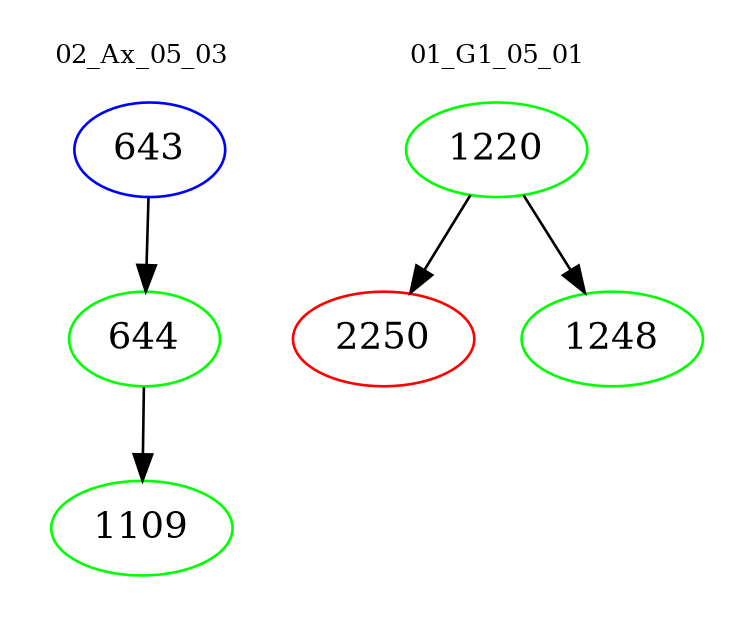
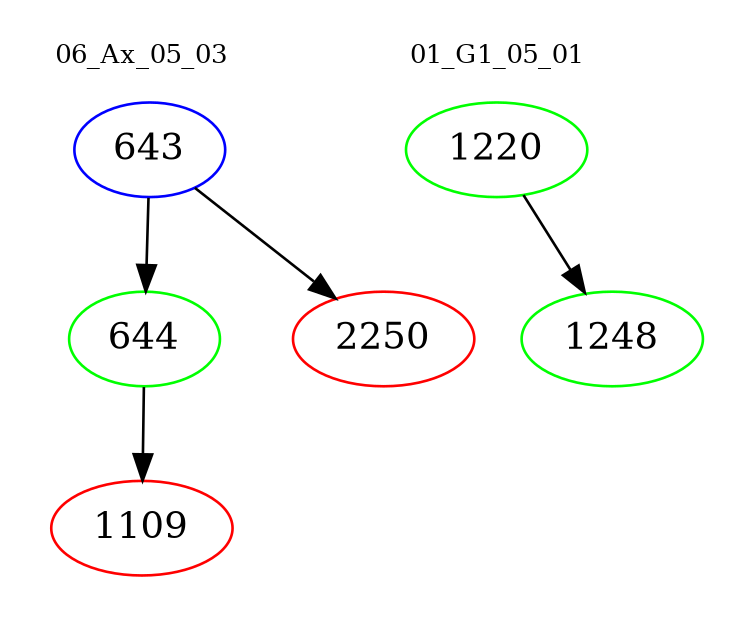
(142, 56) -> (142, 56)
(447, 232) -> (234, 218)
(142, 528) -> (142, 528)
